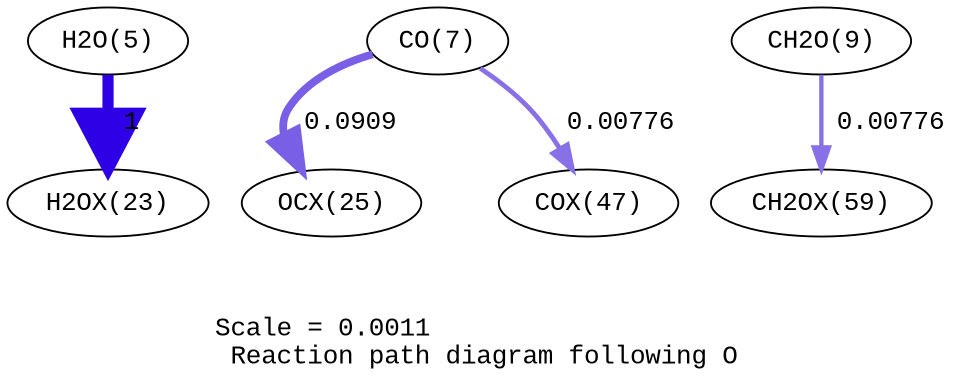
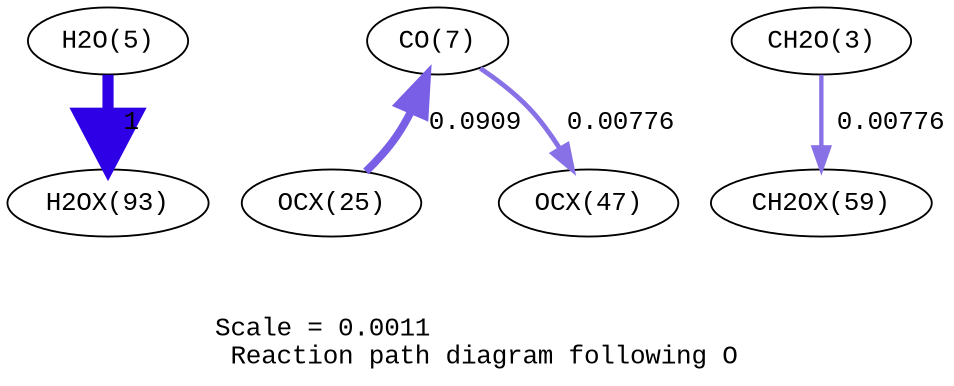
(821, 41) -> (821, 41)
(314, 82) -> (391, 143)
(108, 203) -> (108, 203)
(589, 203) -> (589, 203)
